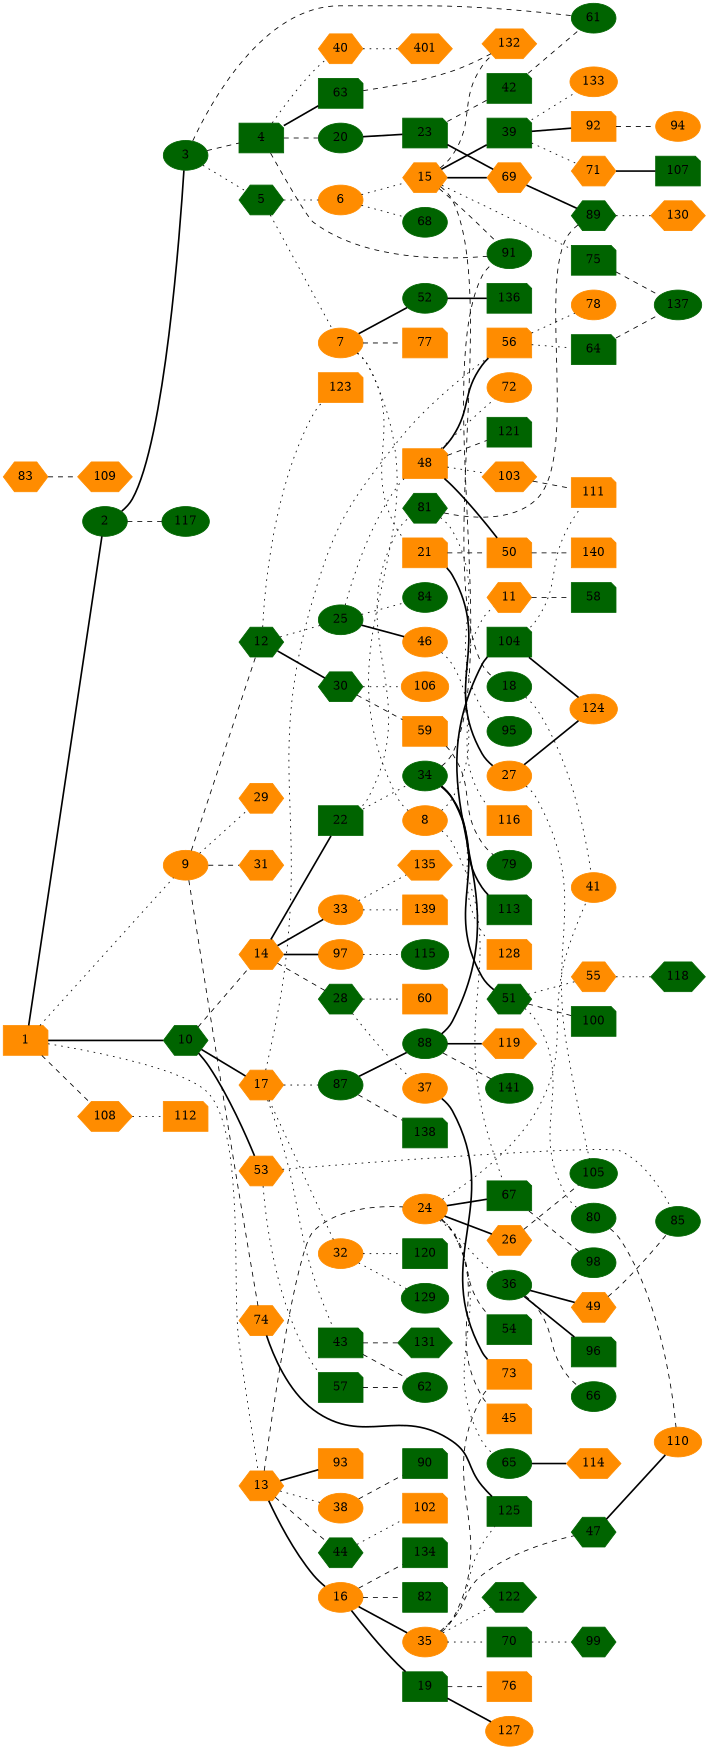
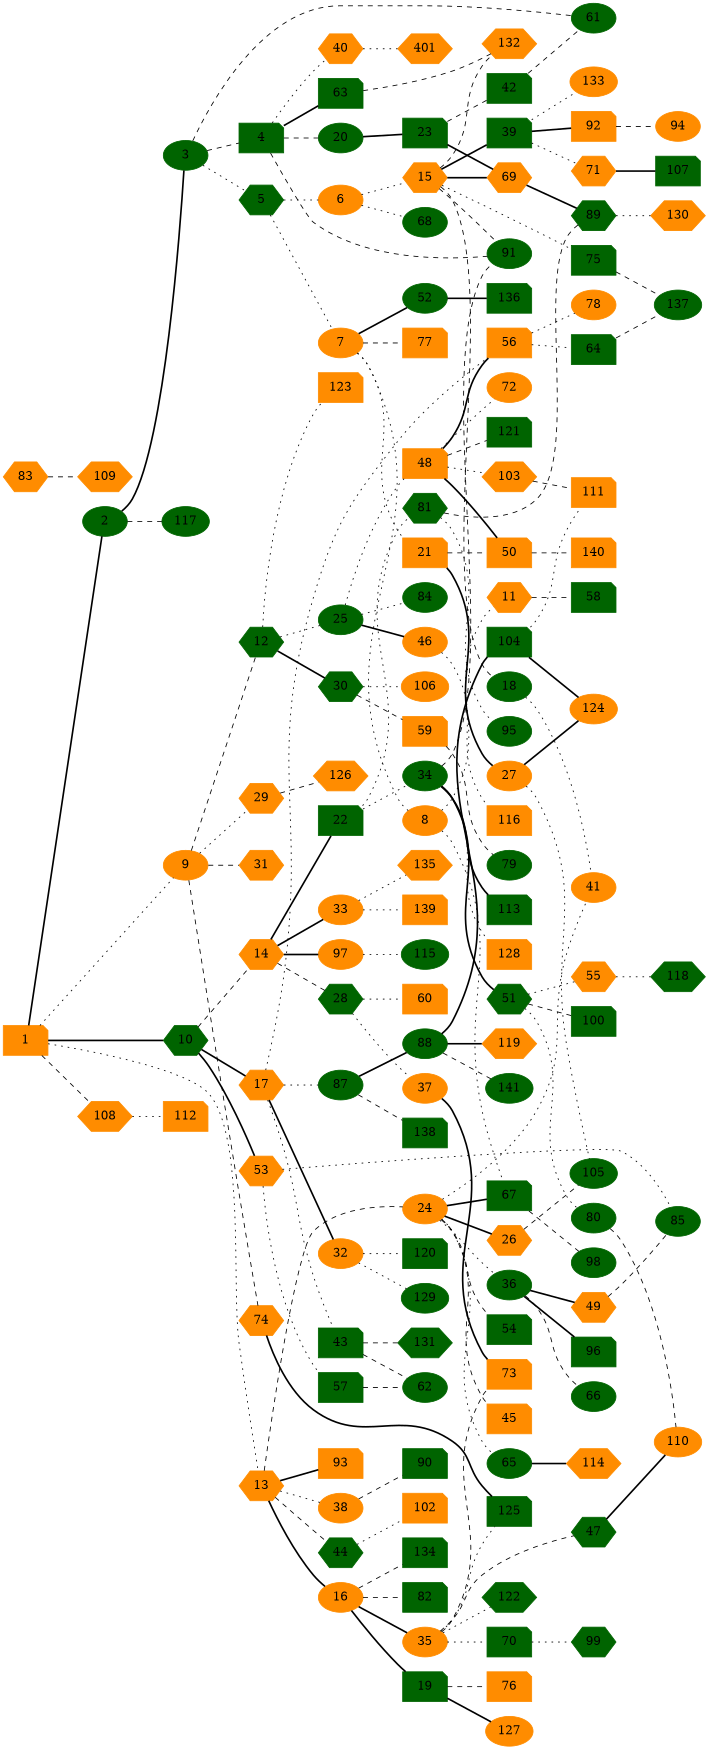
none -> (341, 776)
(303, 1173) -> (303, 1173)
